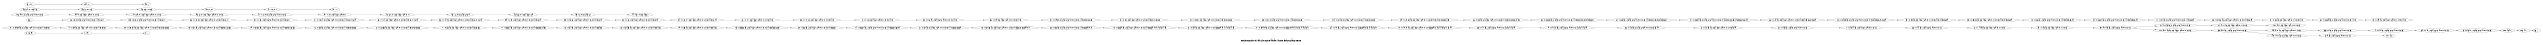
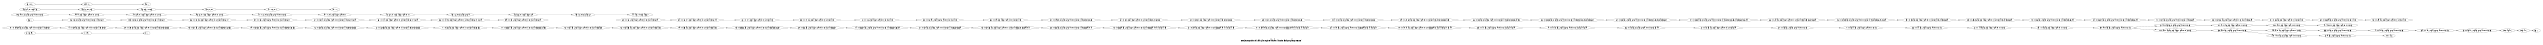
(584, 20) -> none
none -> (2338, 25)
